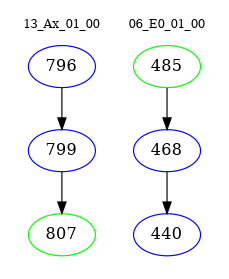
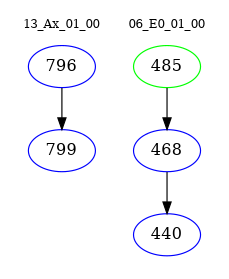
(62, 235) -> none
